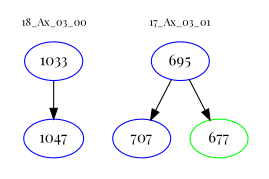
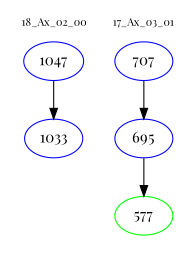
(54, 23) -> (54, 23)
(54, 95) -> (54, 95)
(164, 95) -> (144, 95)
(219, 138) -> (144, 216)
